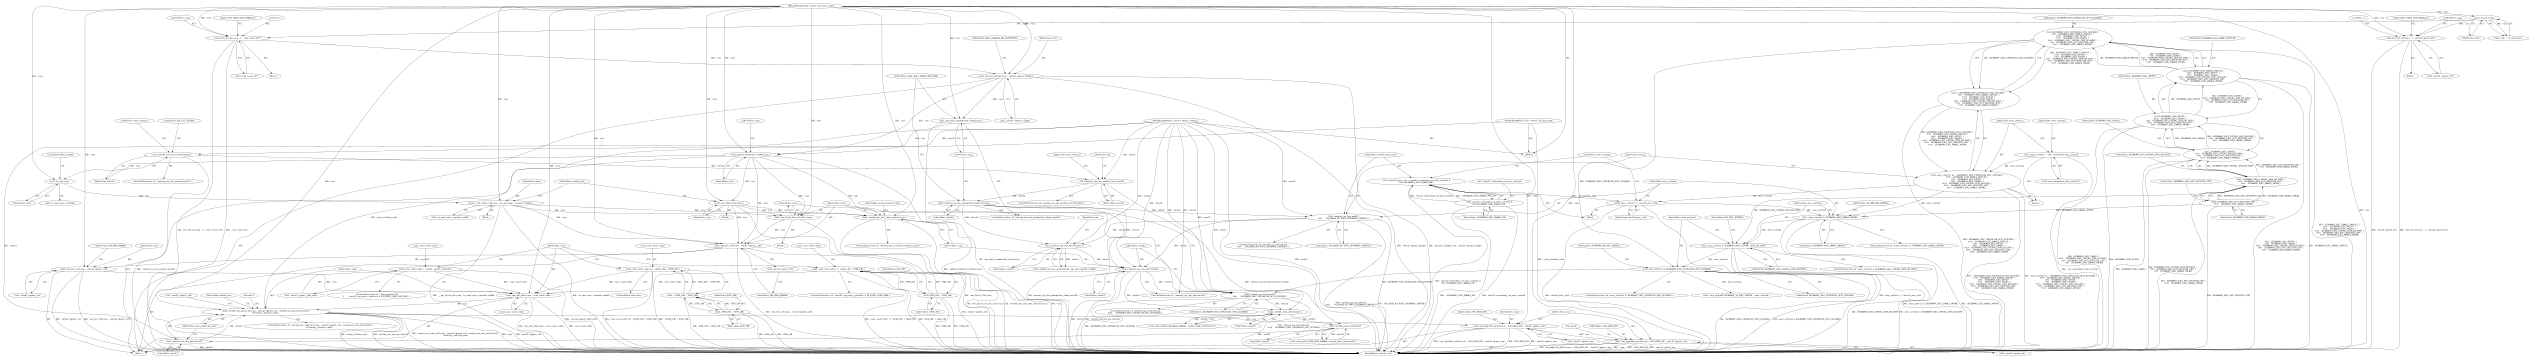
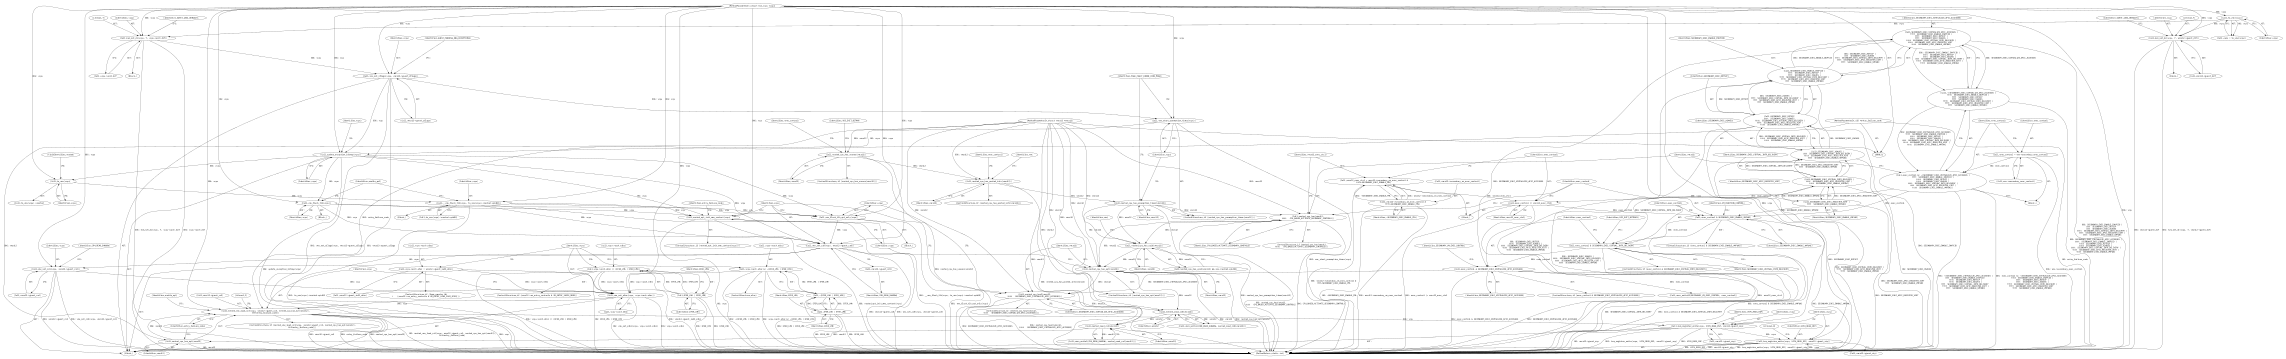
(989, 335) -> none
